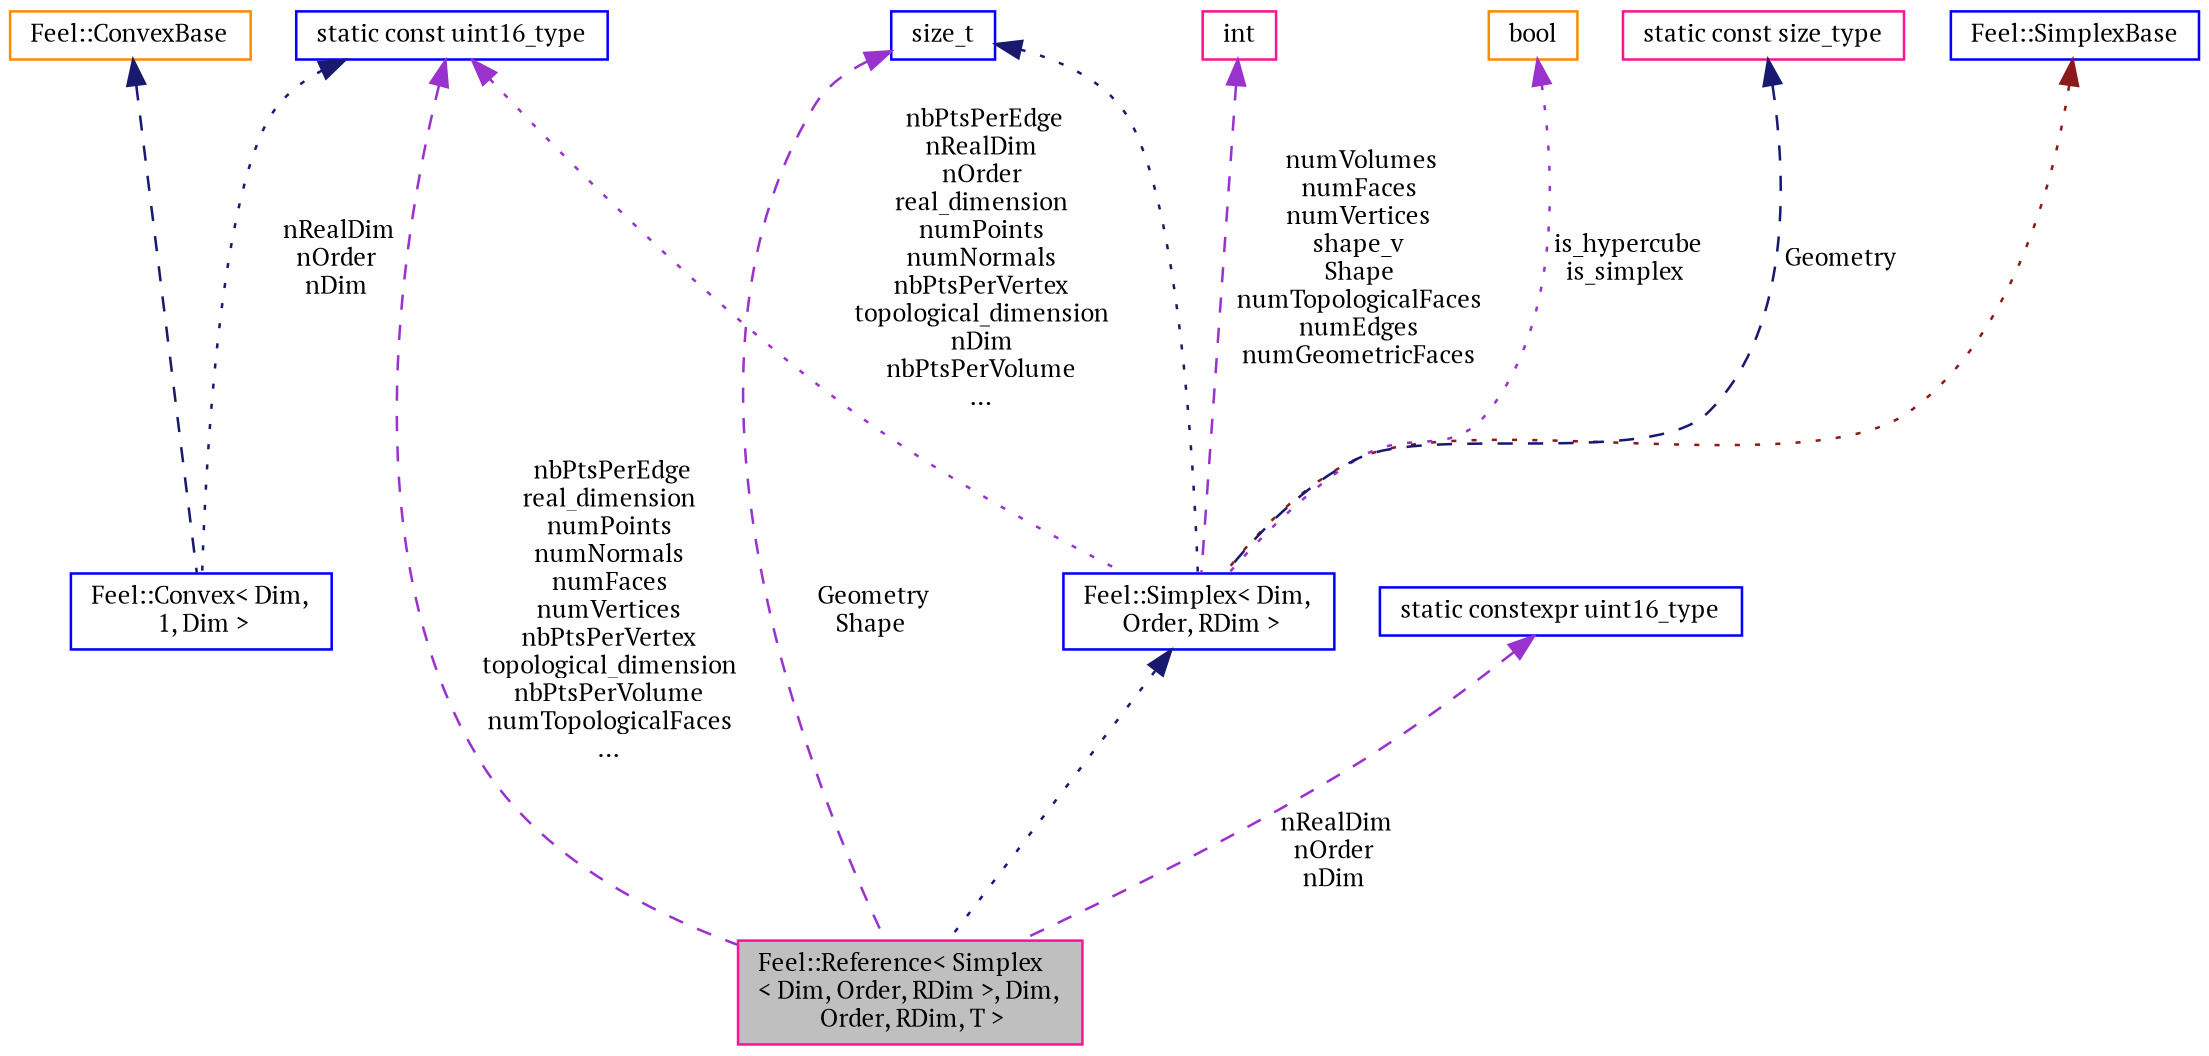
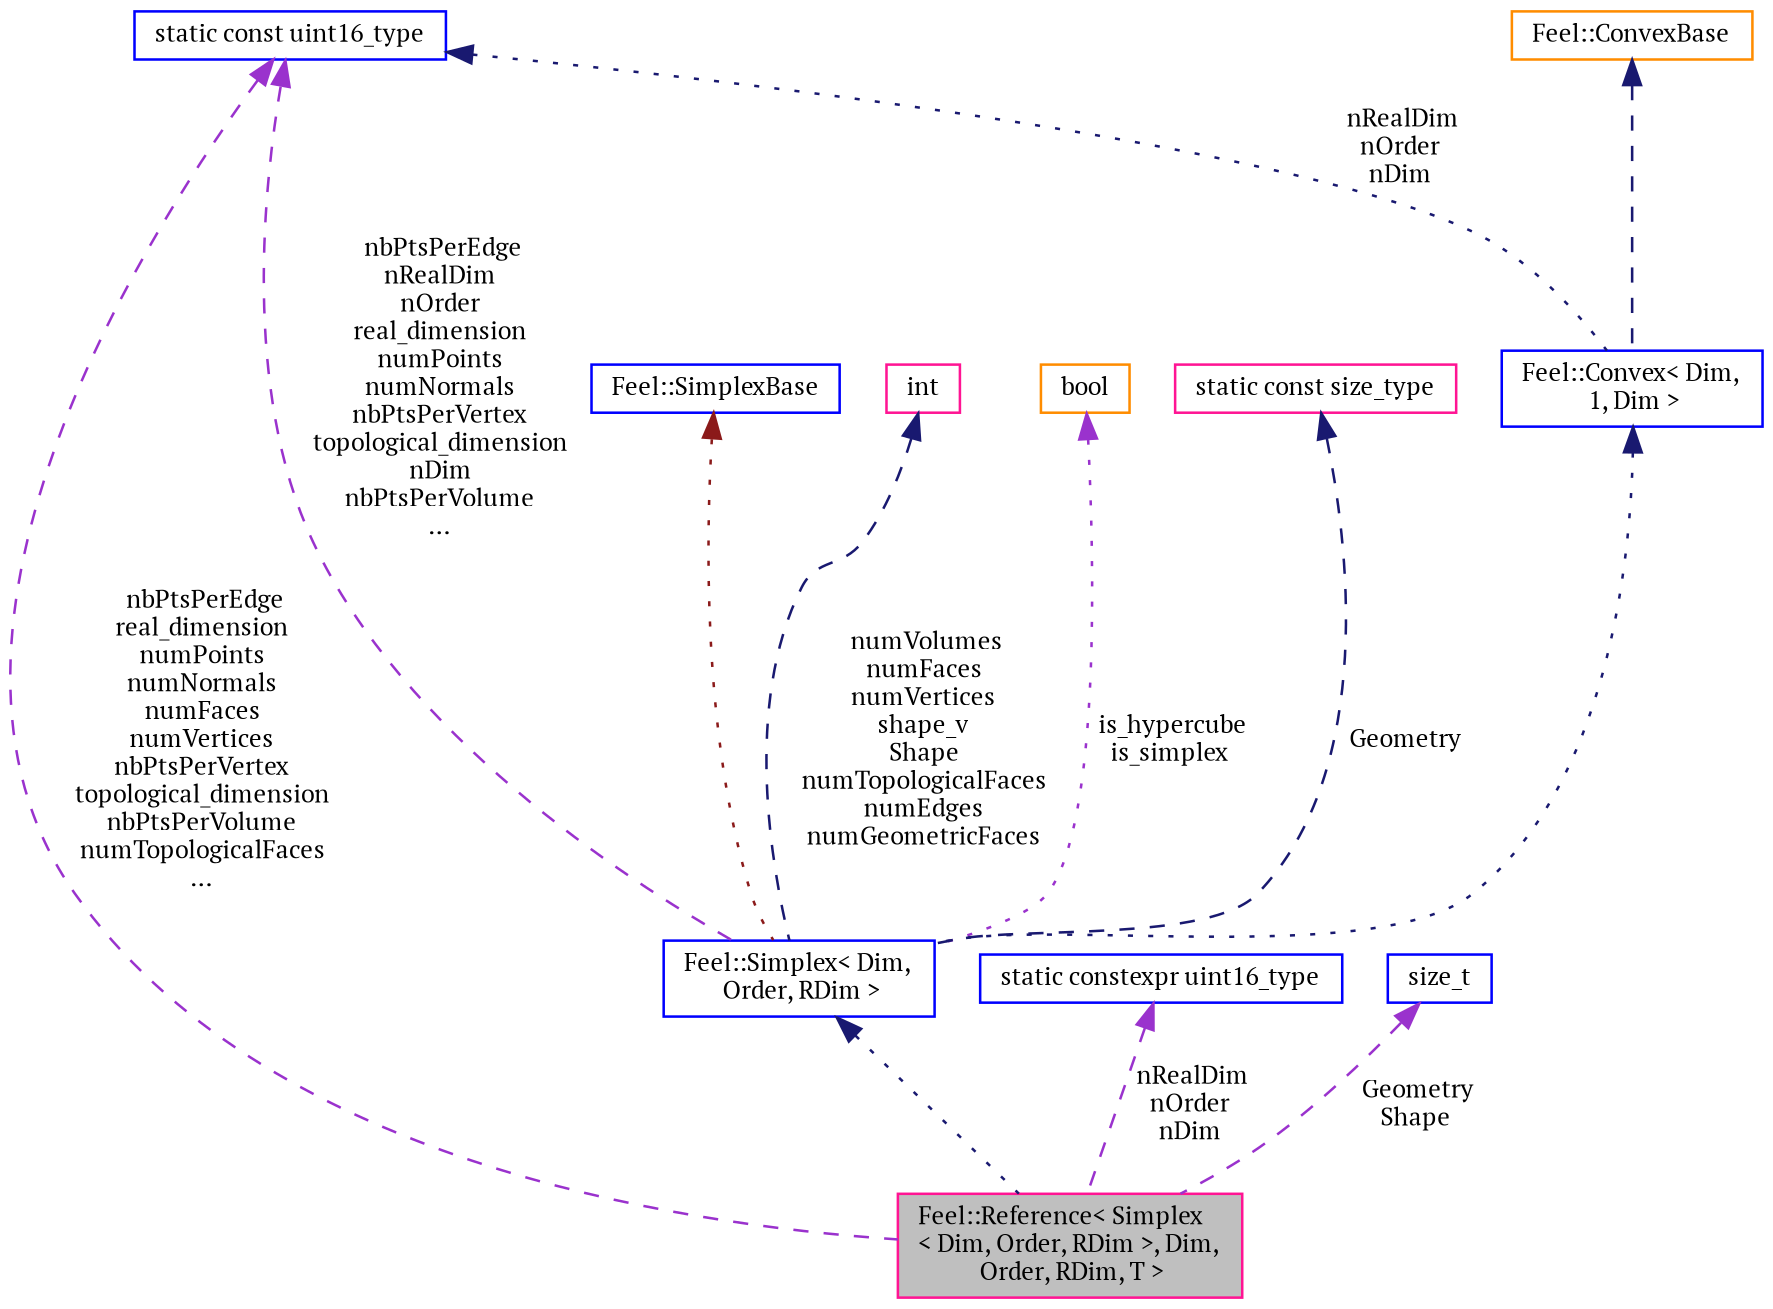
(1172, 278) -> (1445, 908)
(1219, 329) -> (776, 667)
(784, 357) -> (343, 596)
